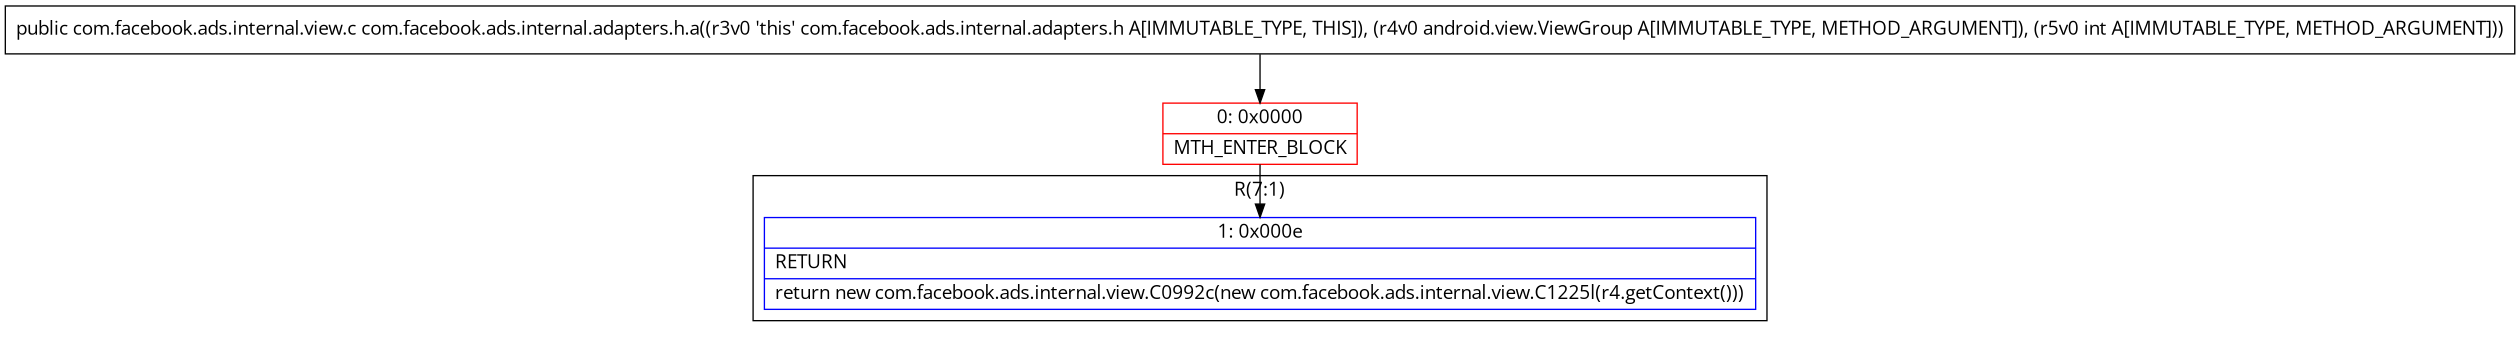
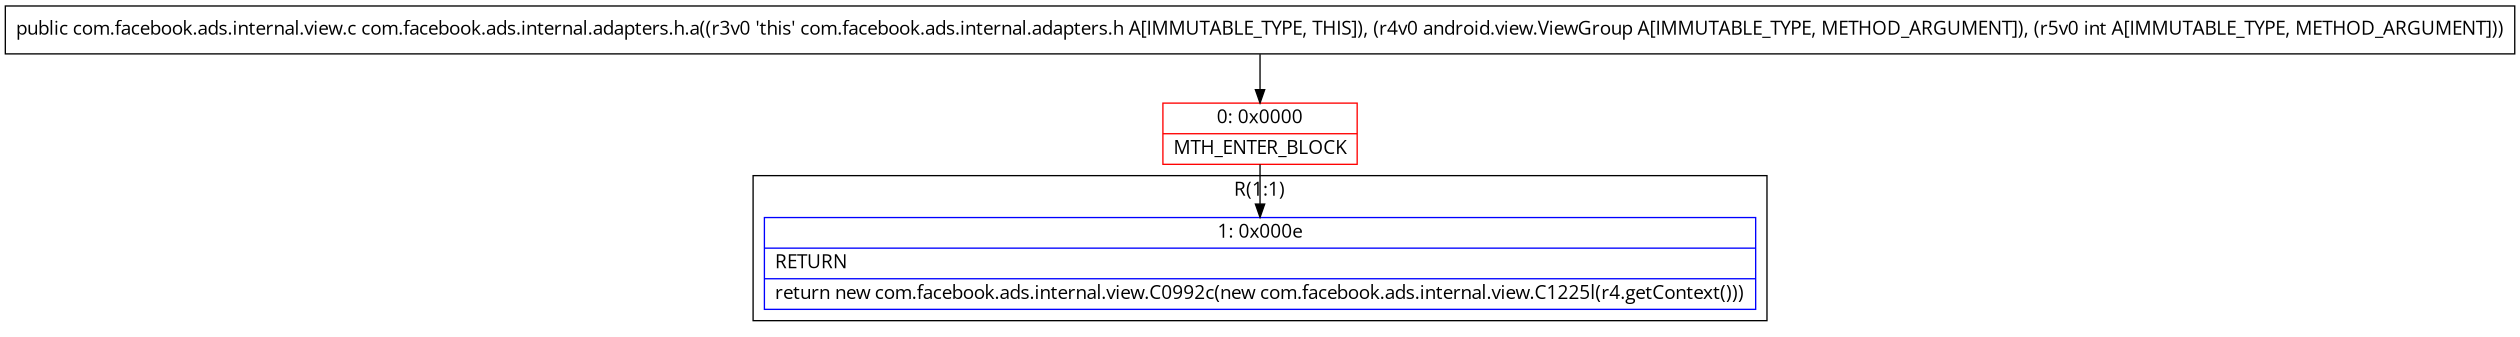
(1260, 191) -> (1260, 191)
